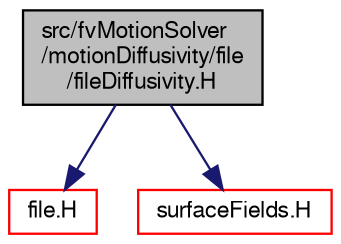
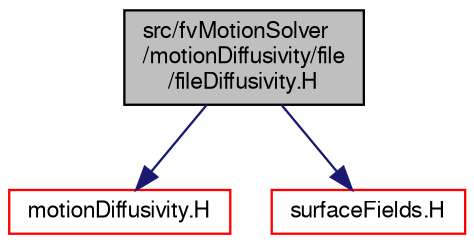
(53, 212) -> (120, 212)
